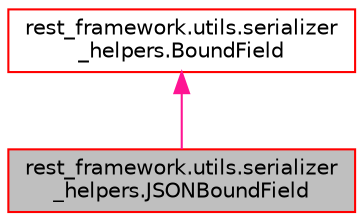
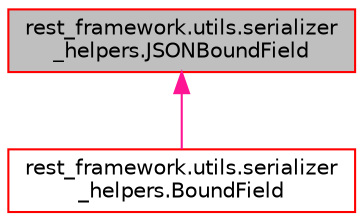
(182, 121) -> (182, 121)
